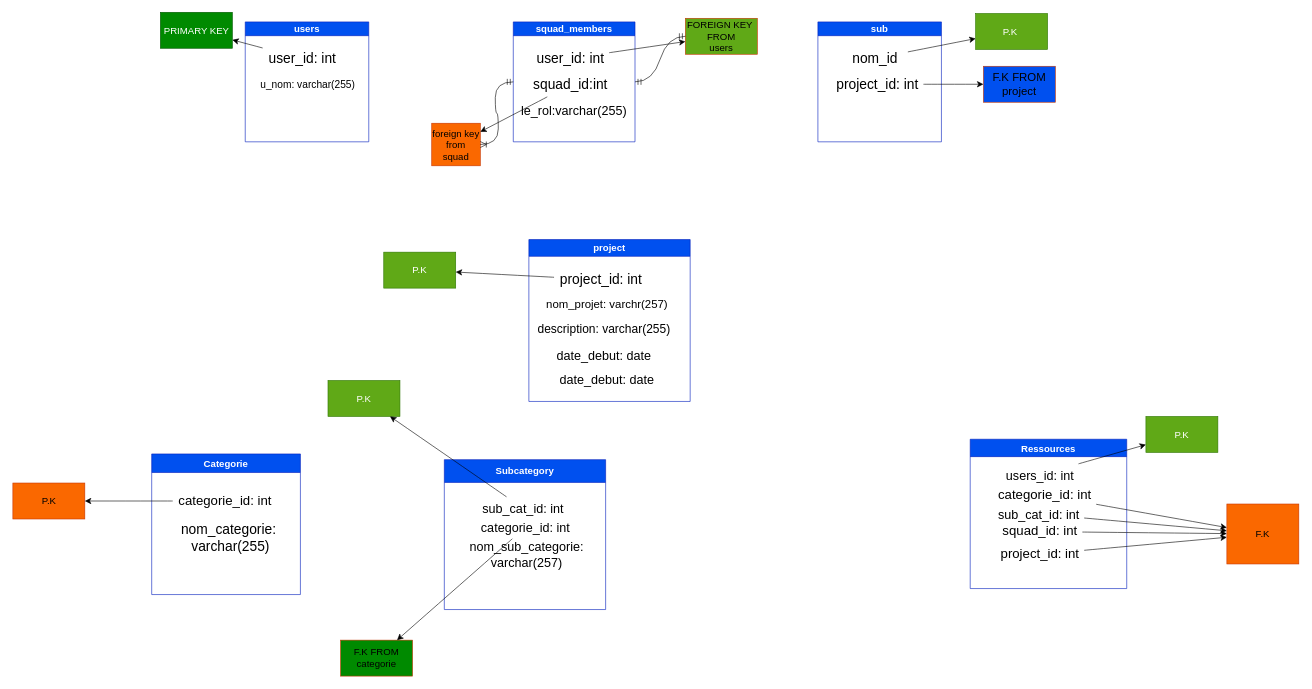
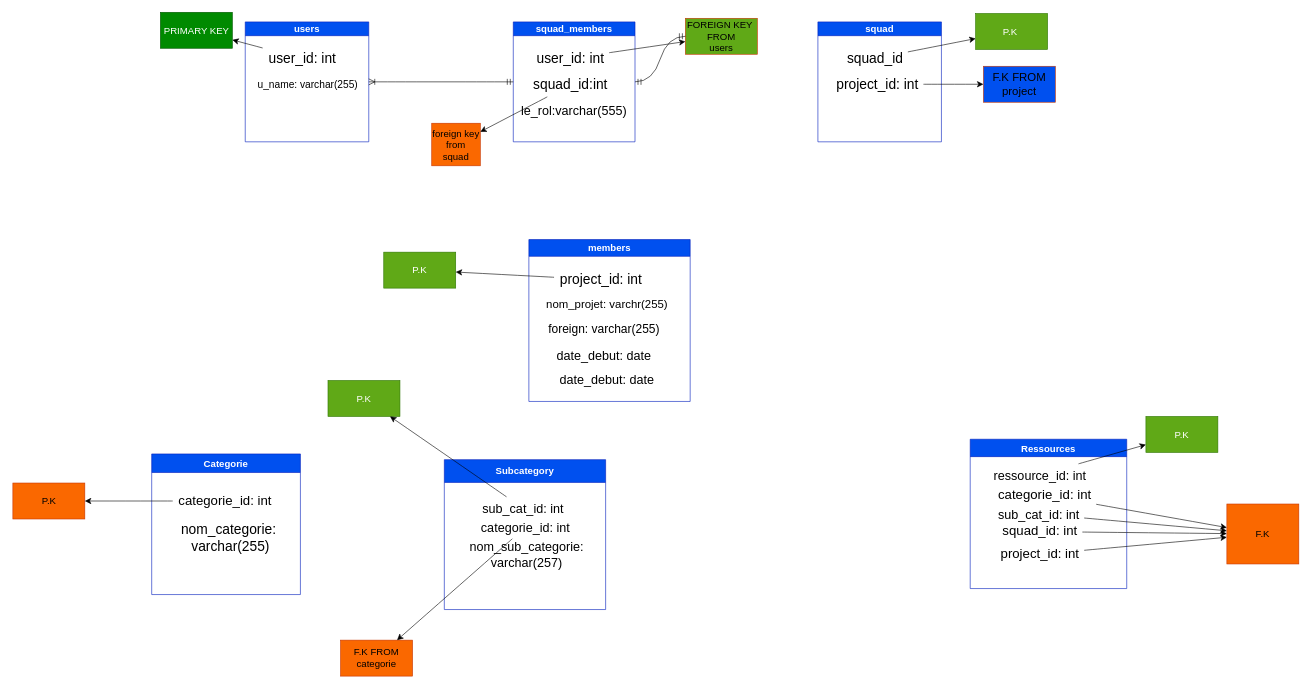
(880, 29) -> (880, 29)
(875, 59) -> (875, 59)
(308, 85) -> (308, 85)
(574, 111) -> (574, 111)
(497, 113) -> (374, 82)
(610, 248) -> (610, 248)
(607, 305) -> (607, 305)
(604, 329) -> (604, 329)
(1040, 476) -> (1040, 476)
(377, 659) -> (377, 659)
